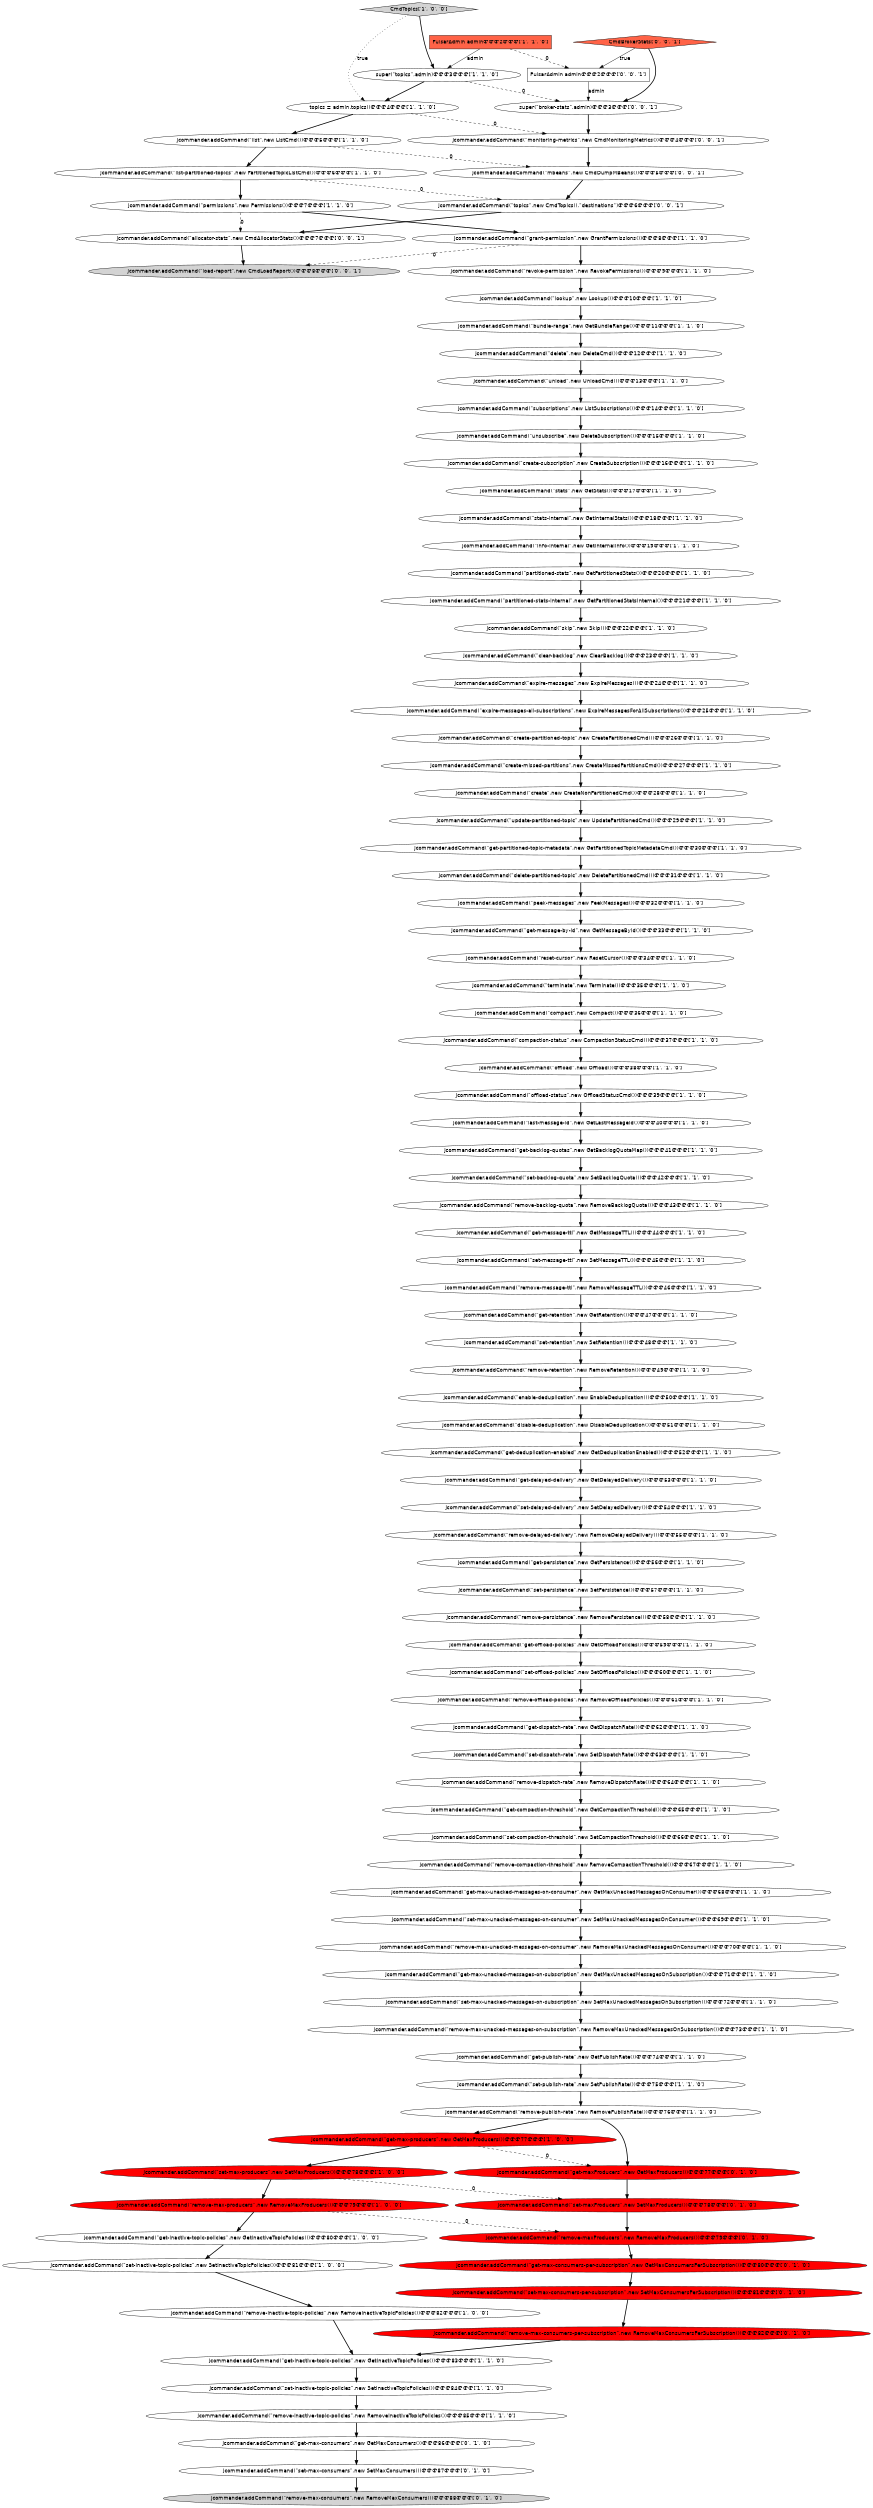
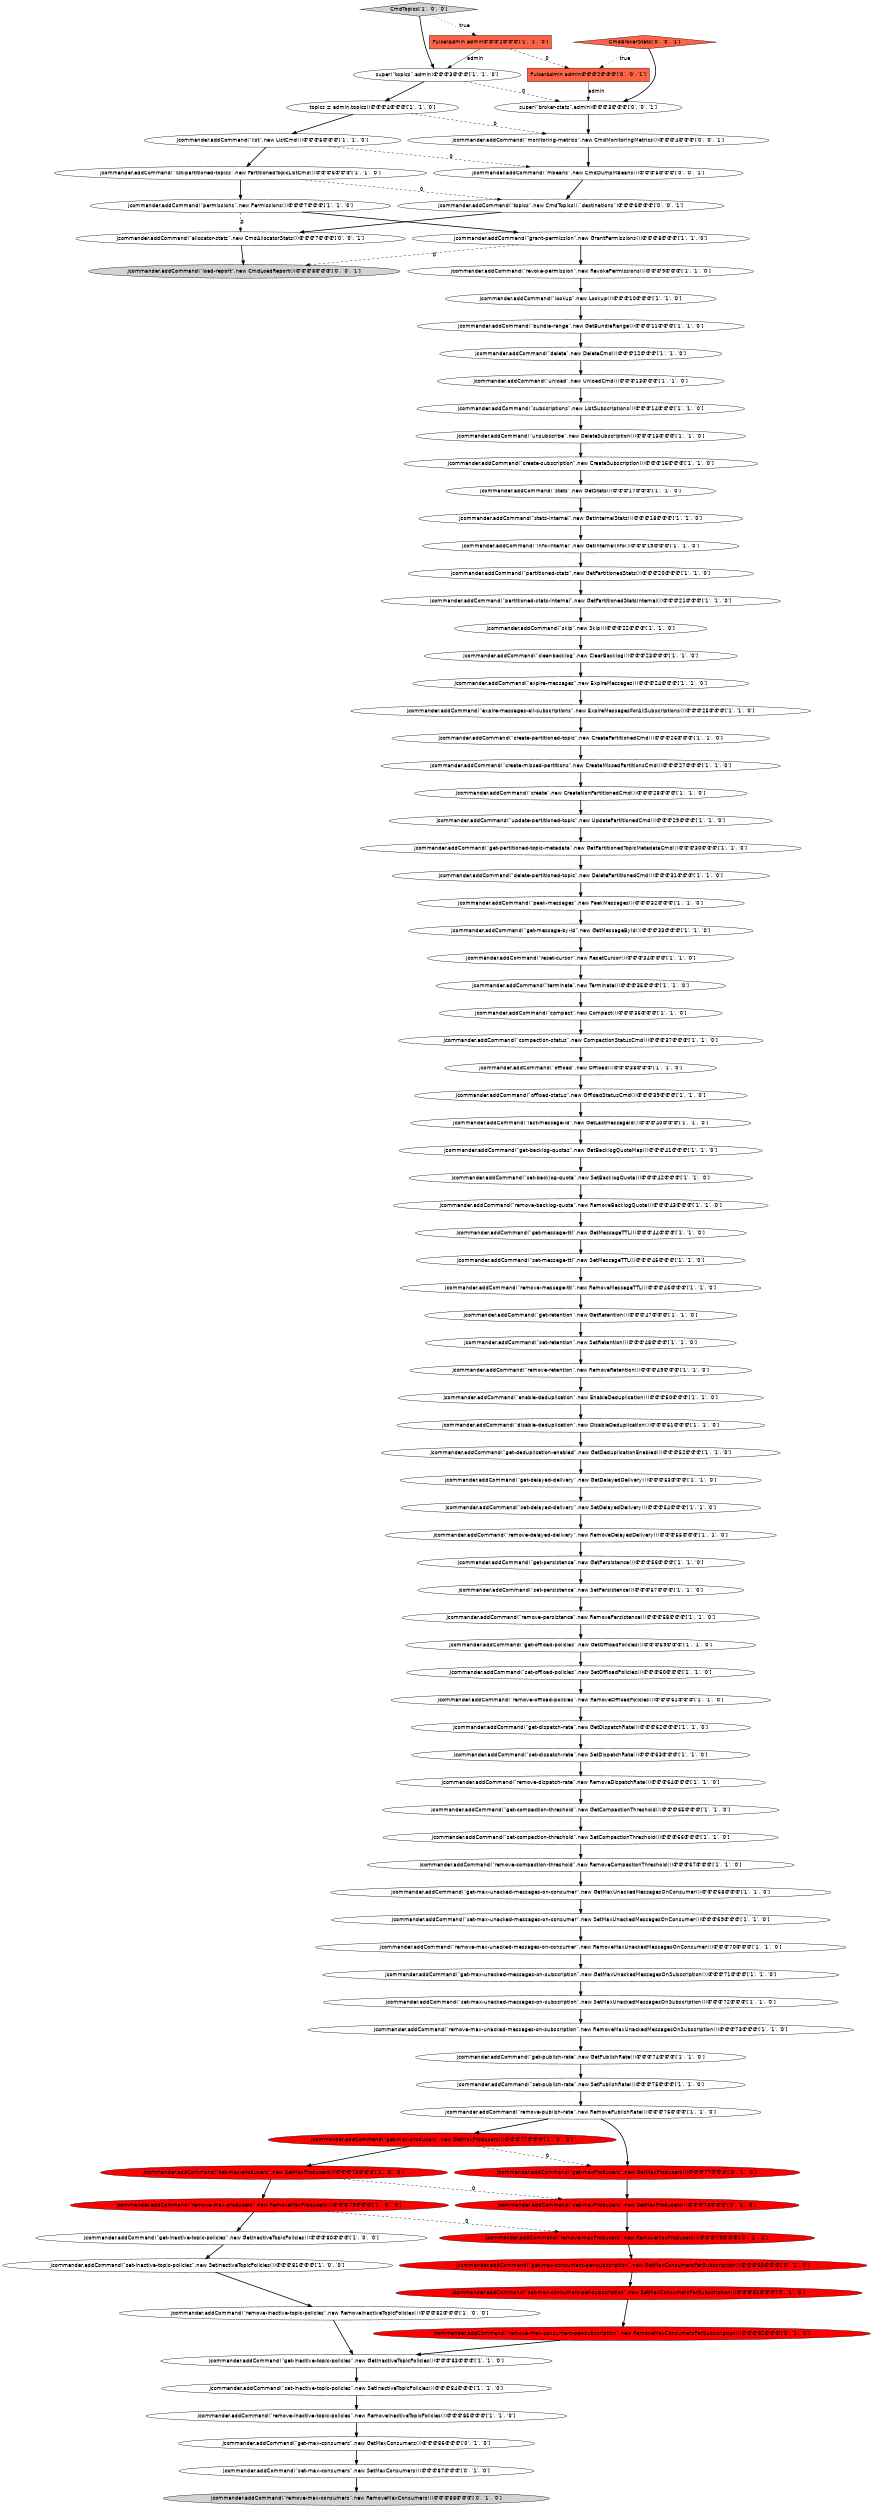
(363, 49) -> (451, 24)
(619, 57) -> (619, 57)
(588, 75) -> (588, 75)
